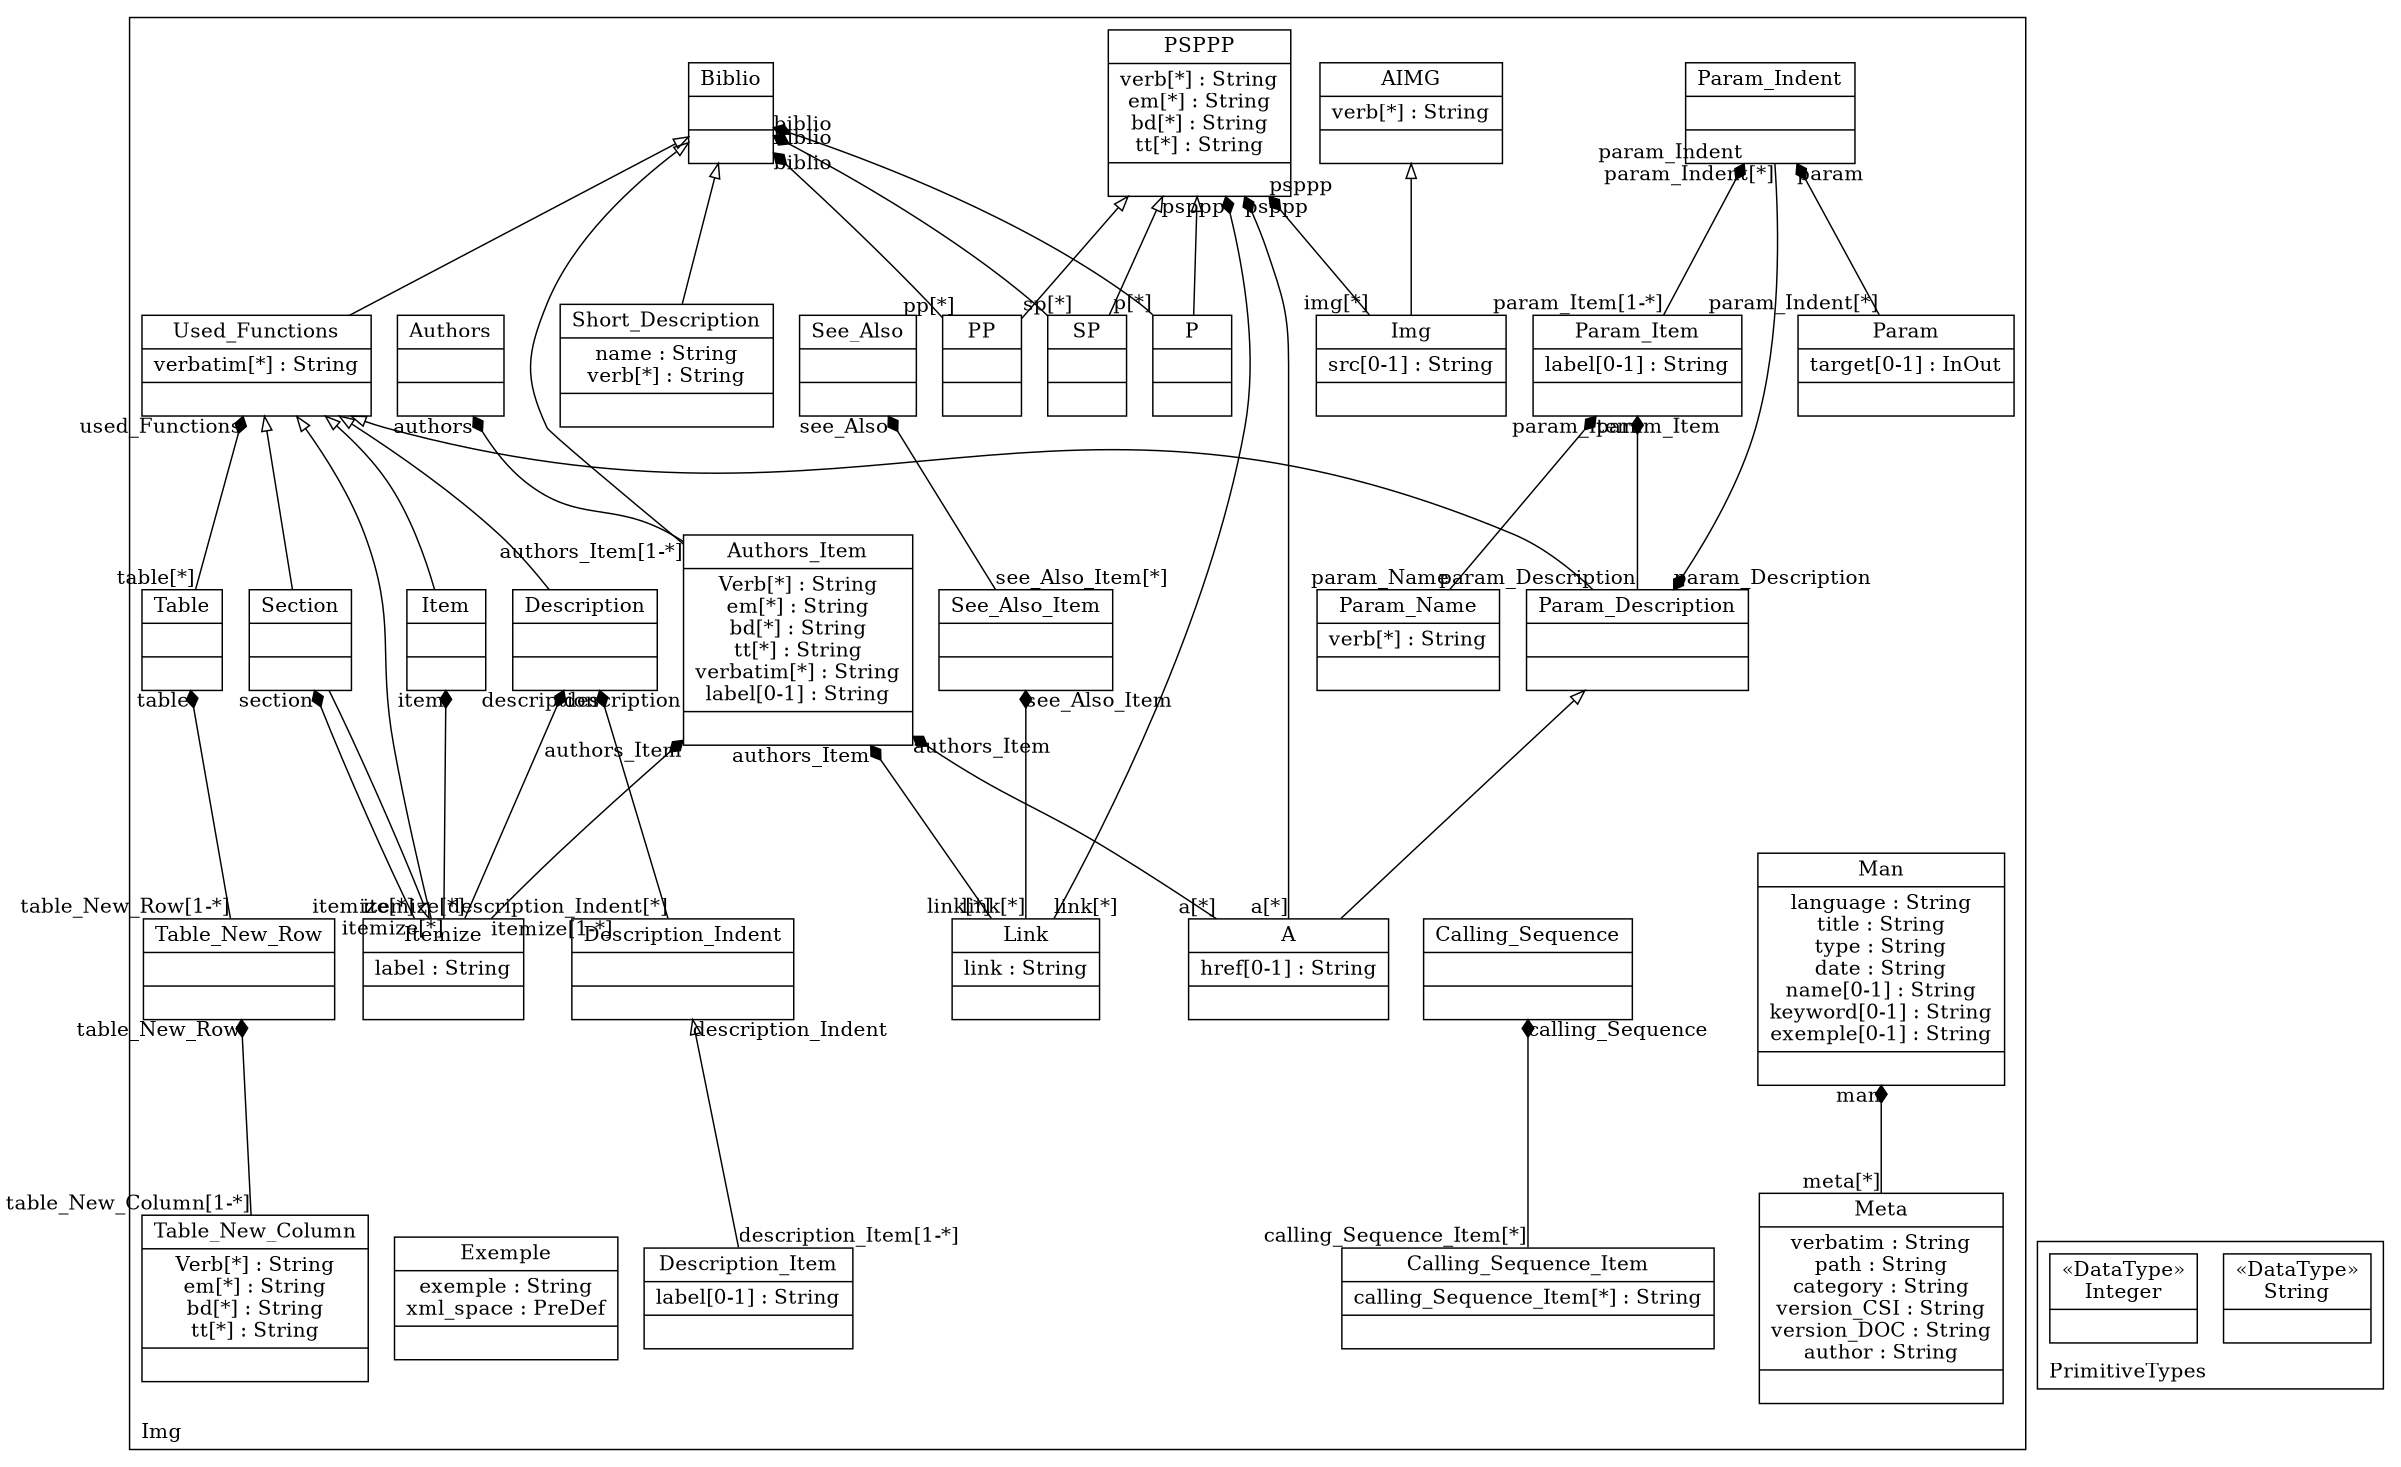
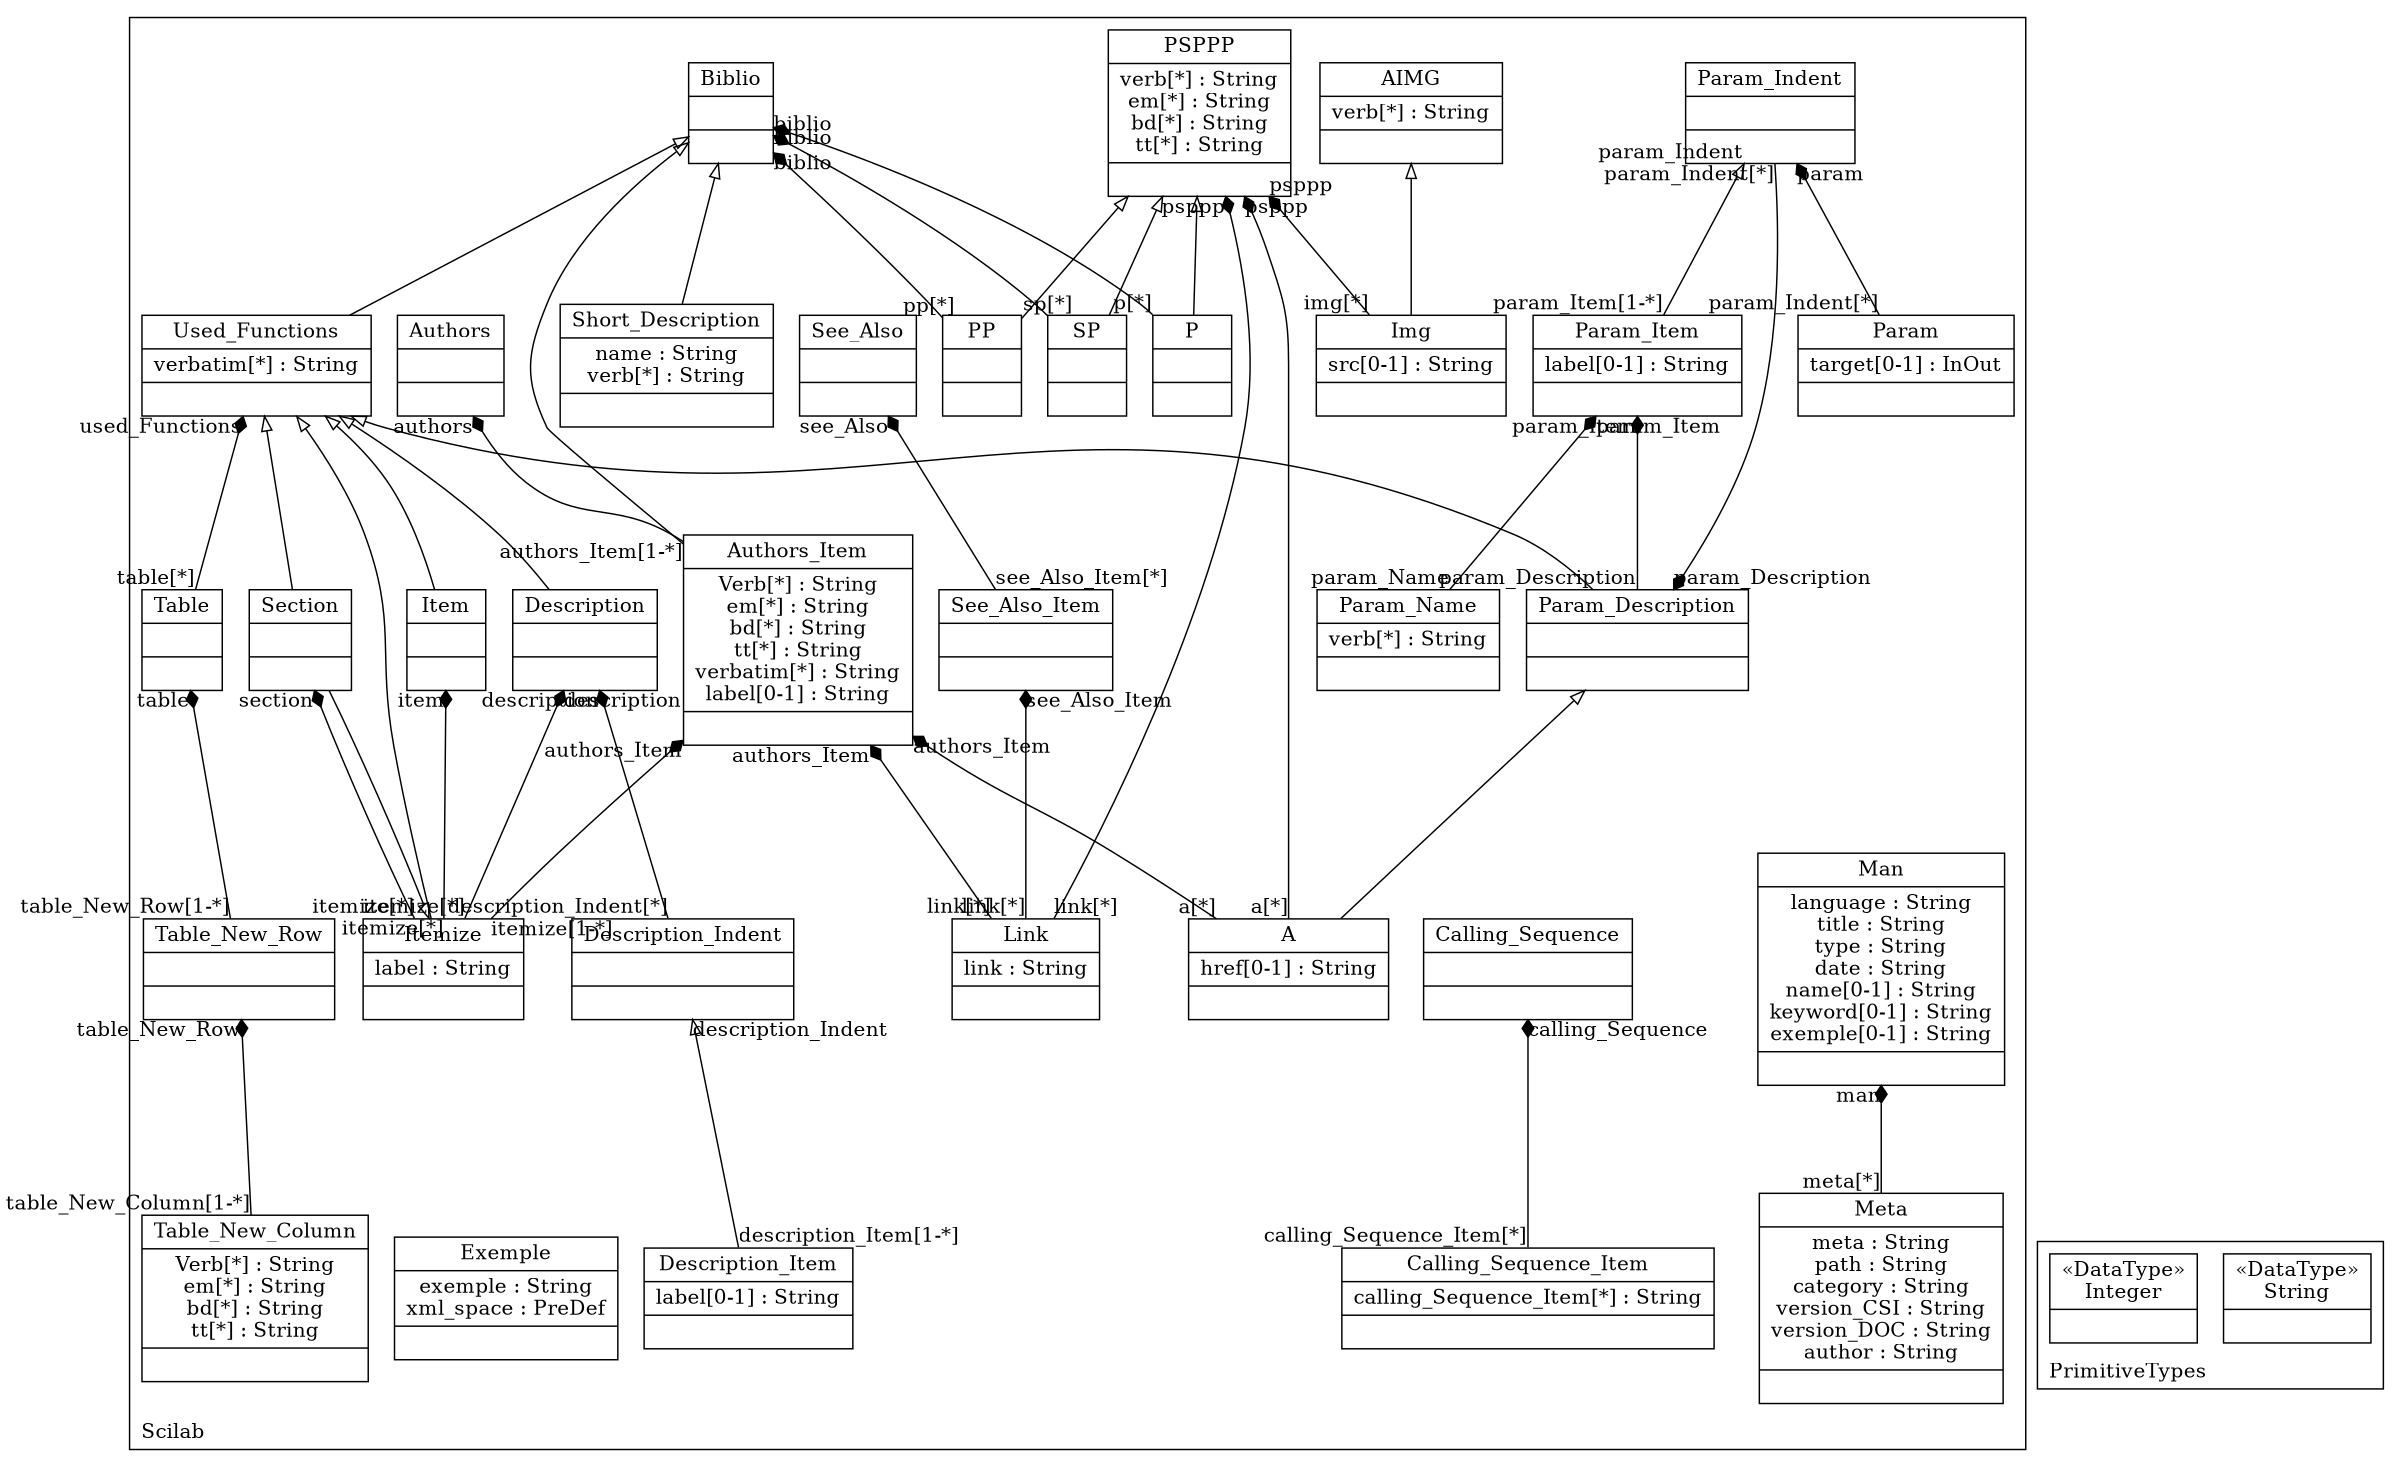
(1700, 247) -> (1700, 246)
(1881, 1243) -> (1881, 1243)
(162, 1433) -> (173, 1433)
